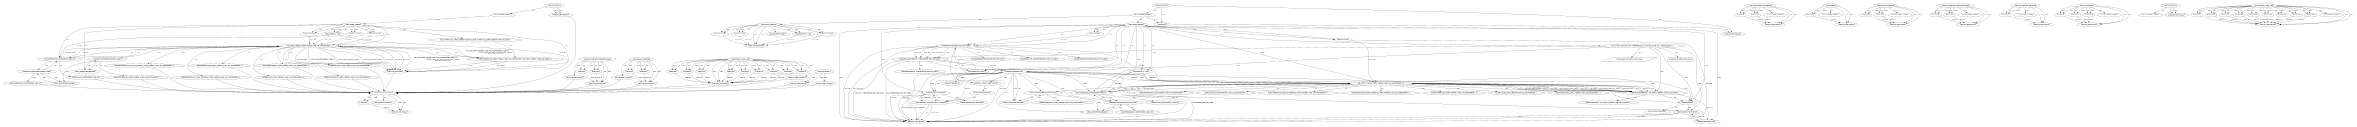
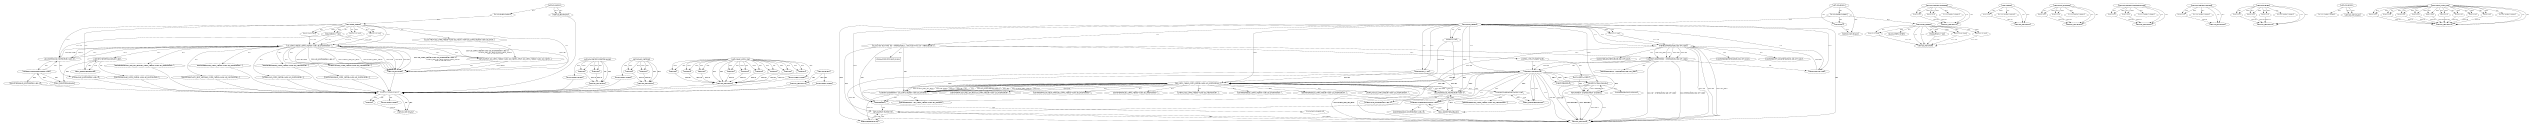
(1630, 59) -> none
(1000, 77) -> (1533, 65)
(967, 88) -> (1617, 83)
